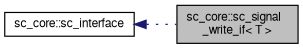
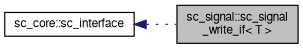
(238, 24) -> (238, 24)
